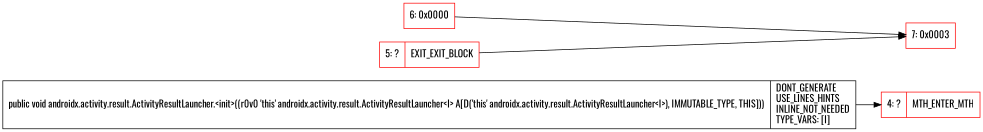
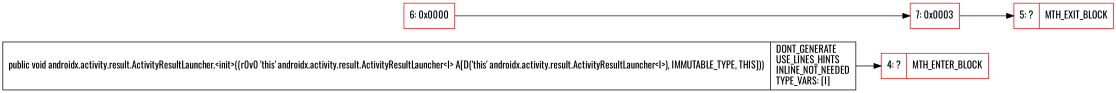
(689, 45) -> (983, 16)
(442, 54) -> (1076, 16)
(943, 104) -> (948, 66)
